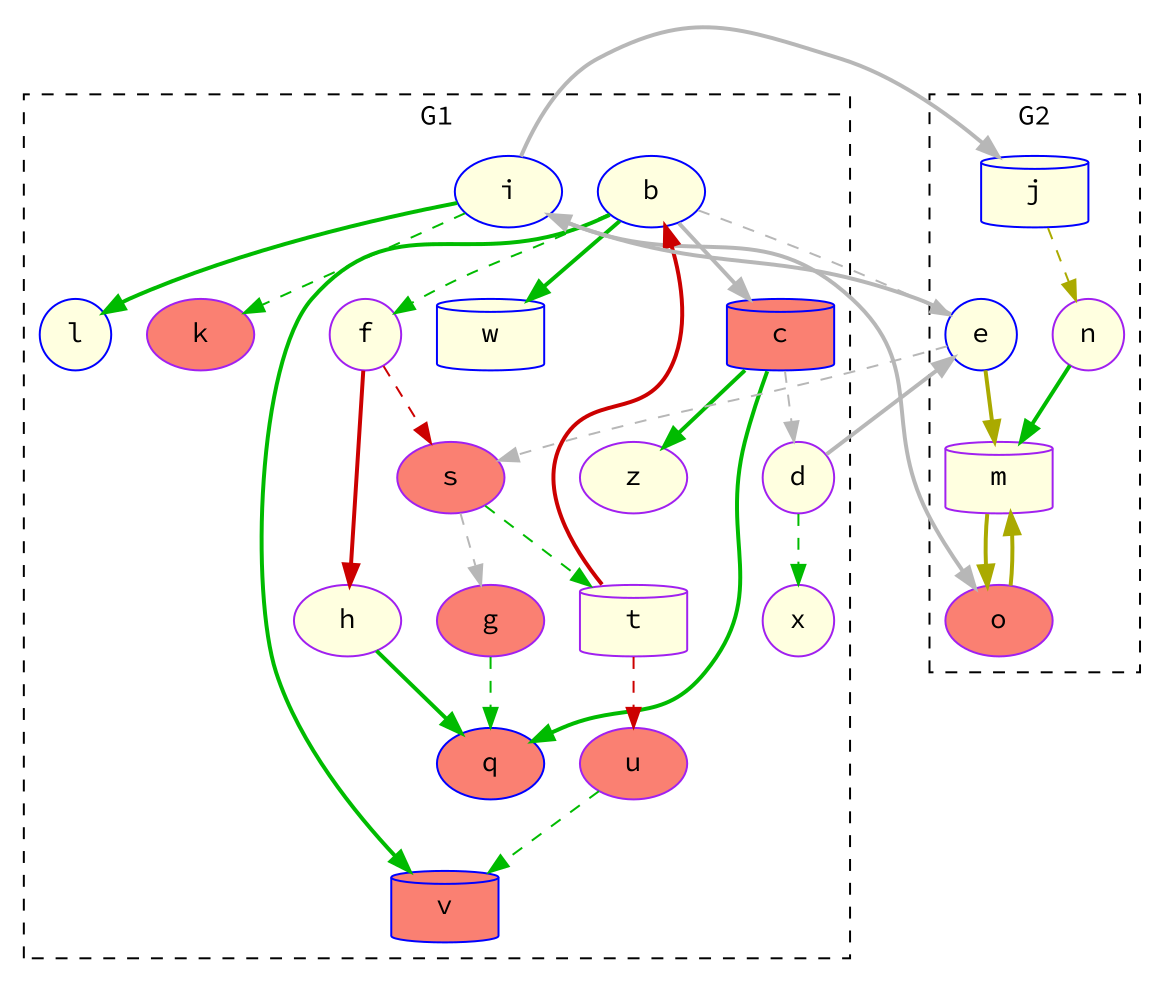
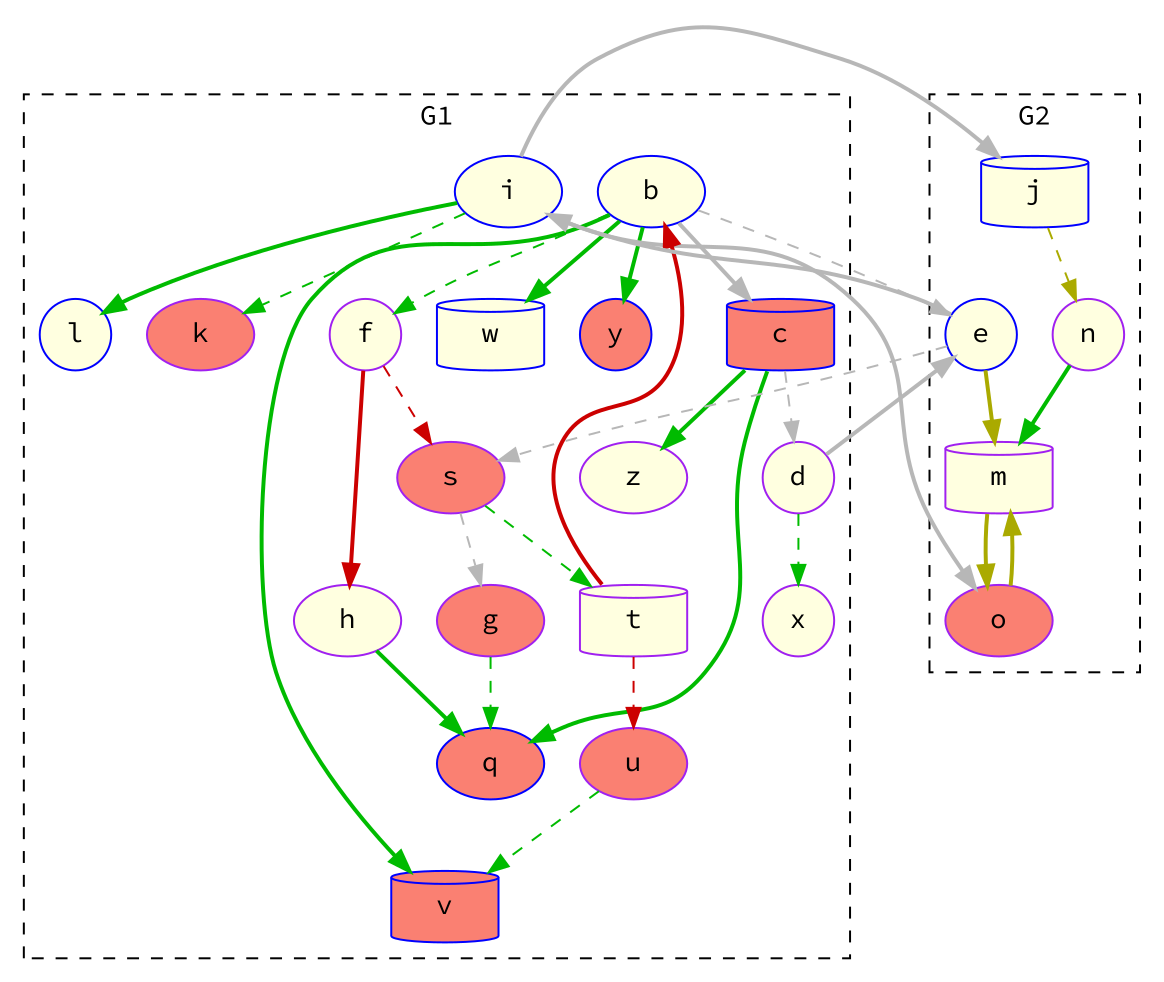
none -> (616, 335)
